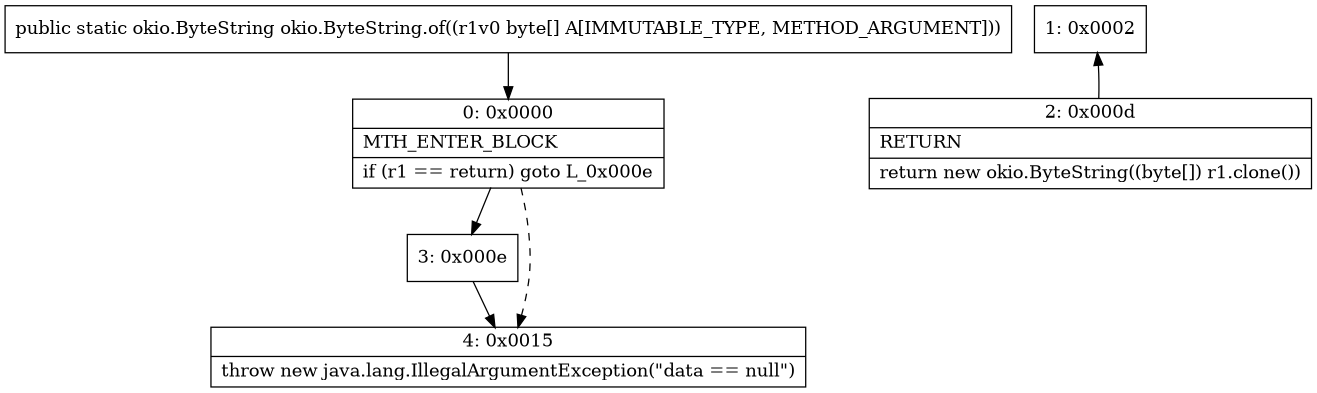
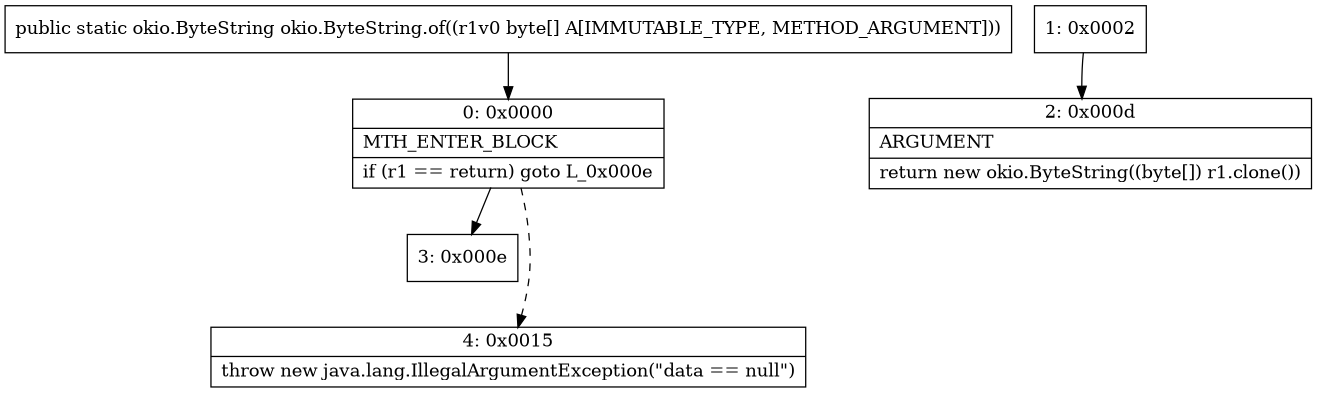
(1099, 82) -> (1082, 69)
(921, 142) -> (937, 142)
(481, 299) -> none
